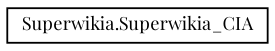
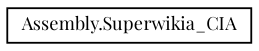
(137, 25) -> (129, 25)
